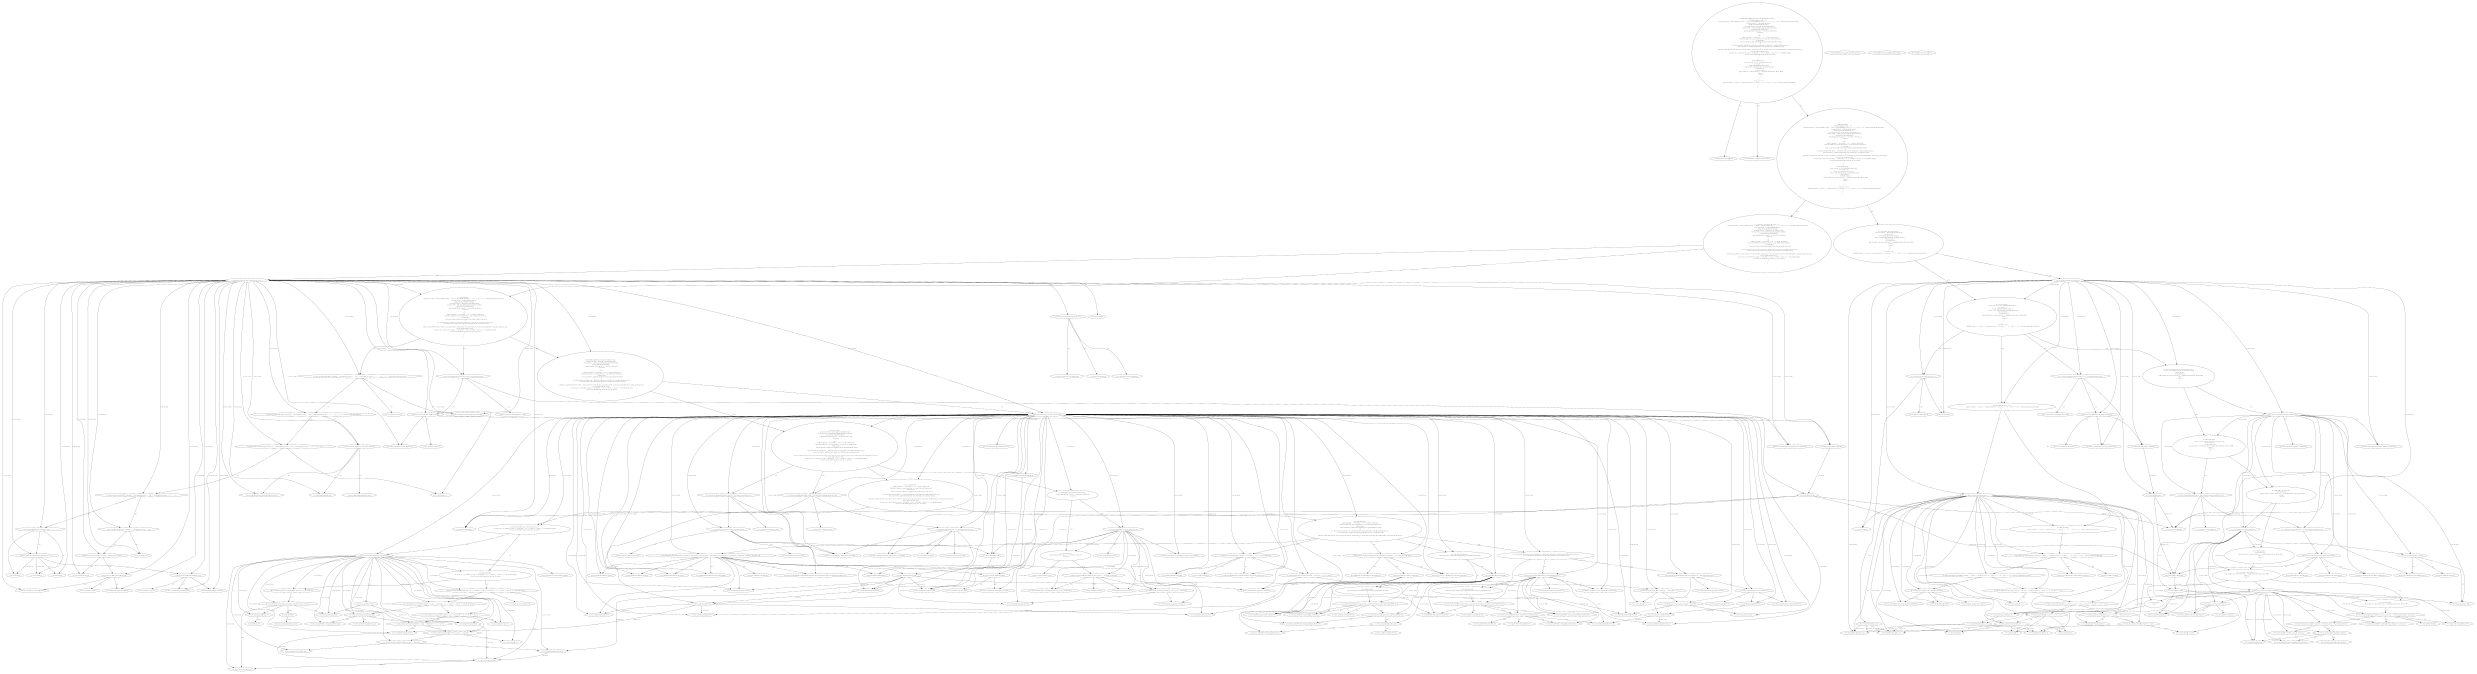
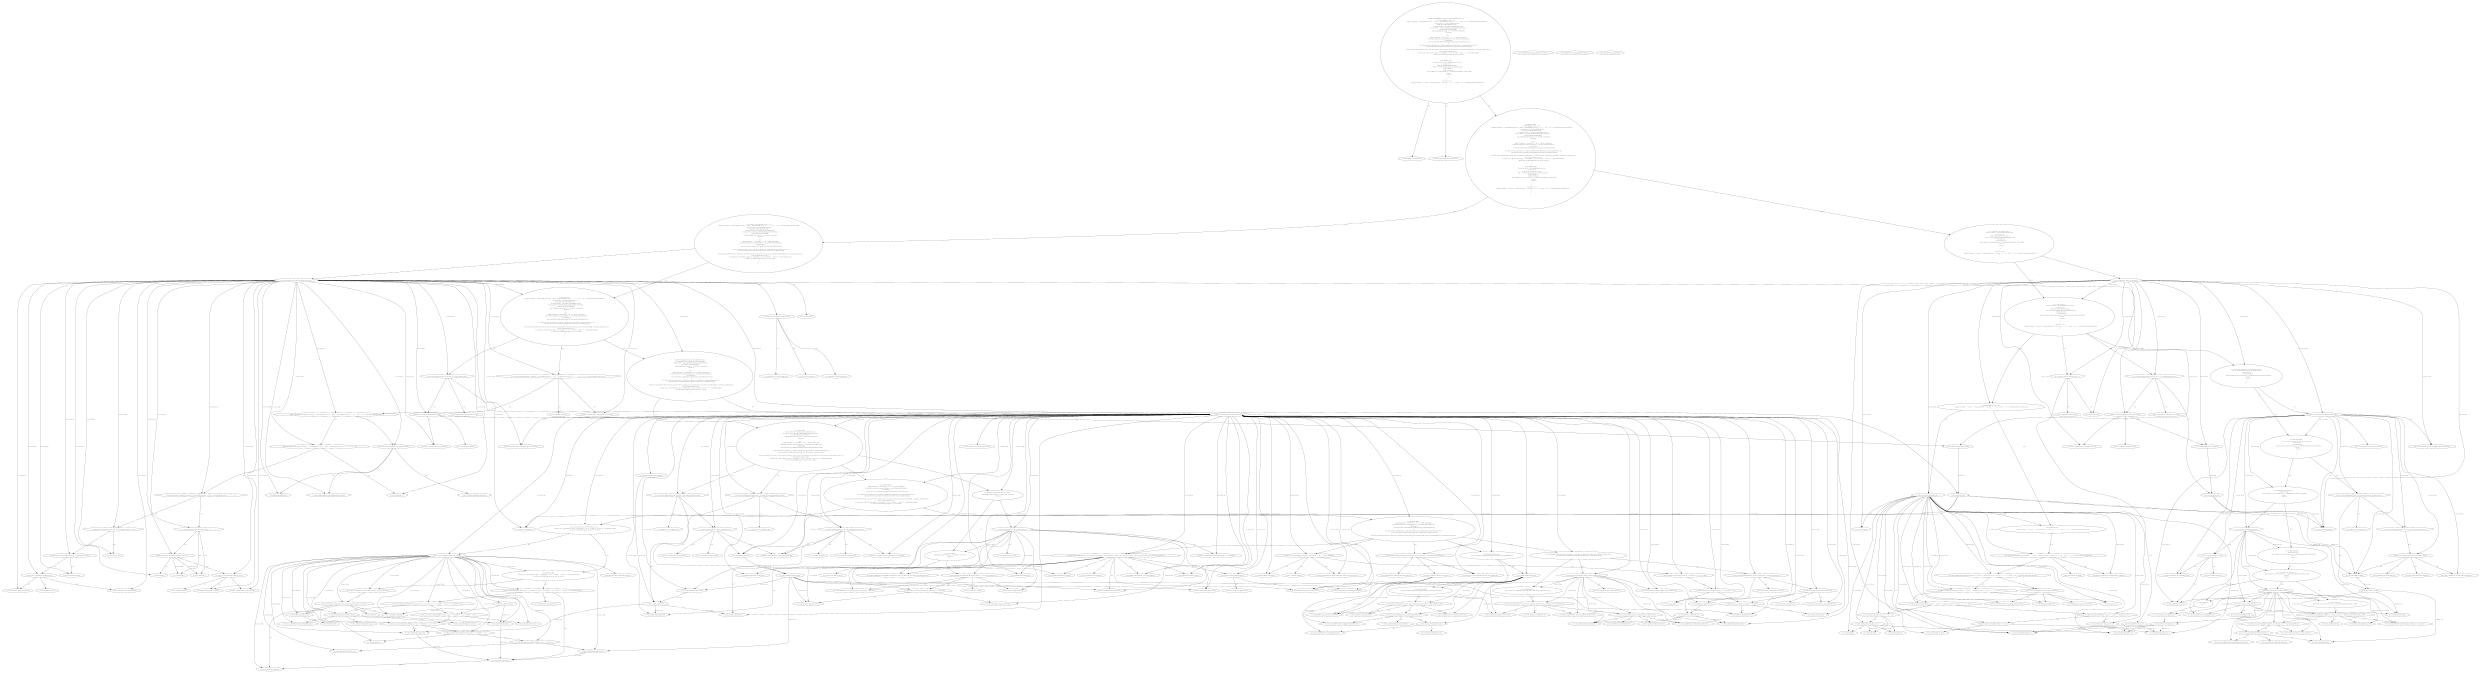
(701, 615) -> none
none -> (1395, 624)
